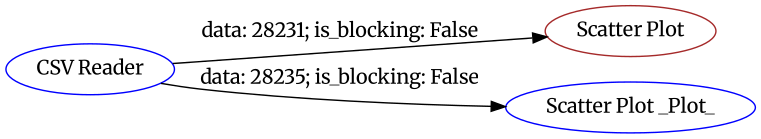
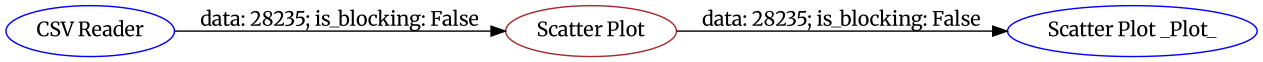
(340, 32) -> (340, 21)
(326, 100) -> (834, 31)
